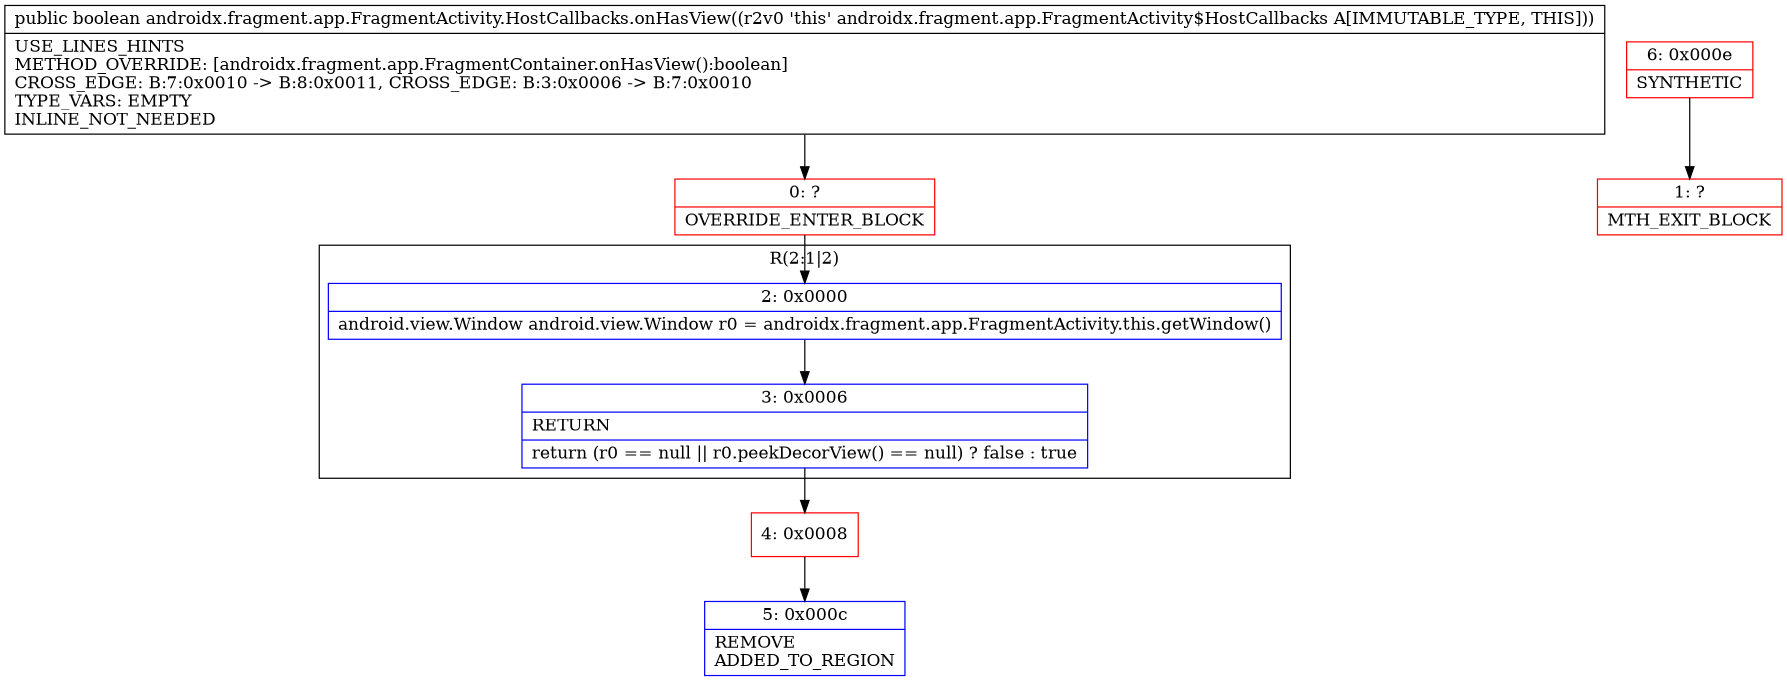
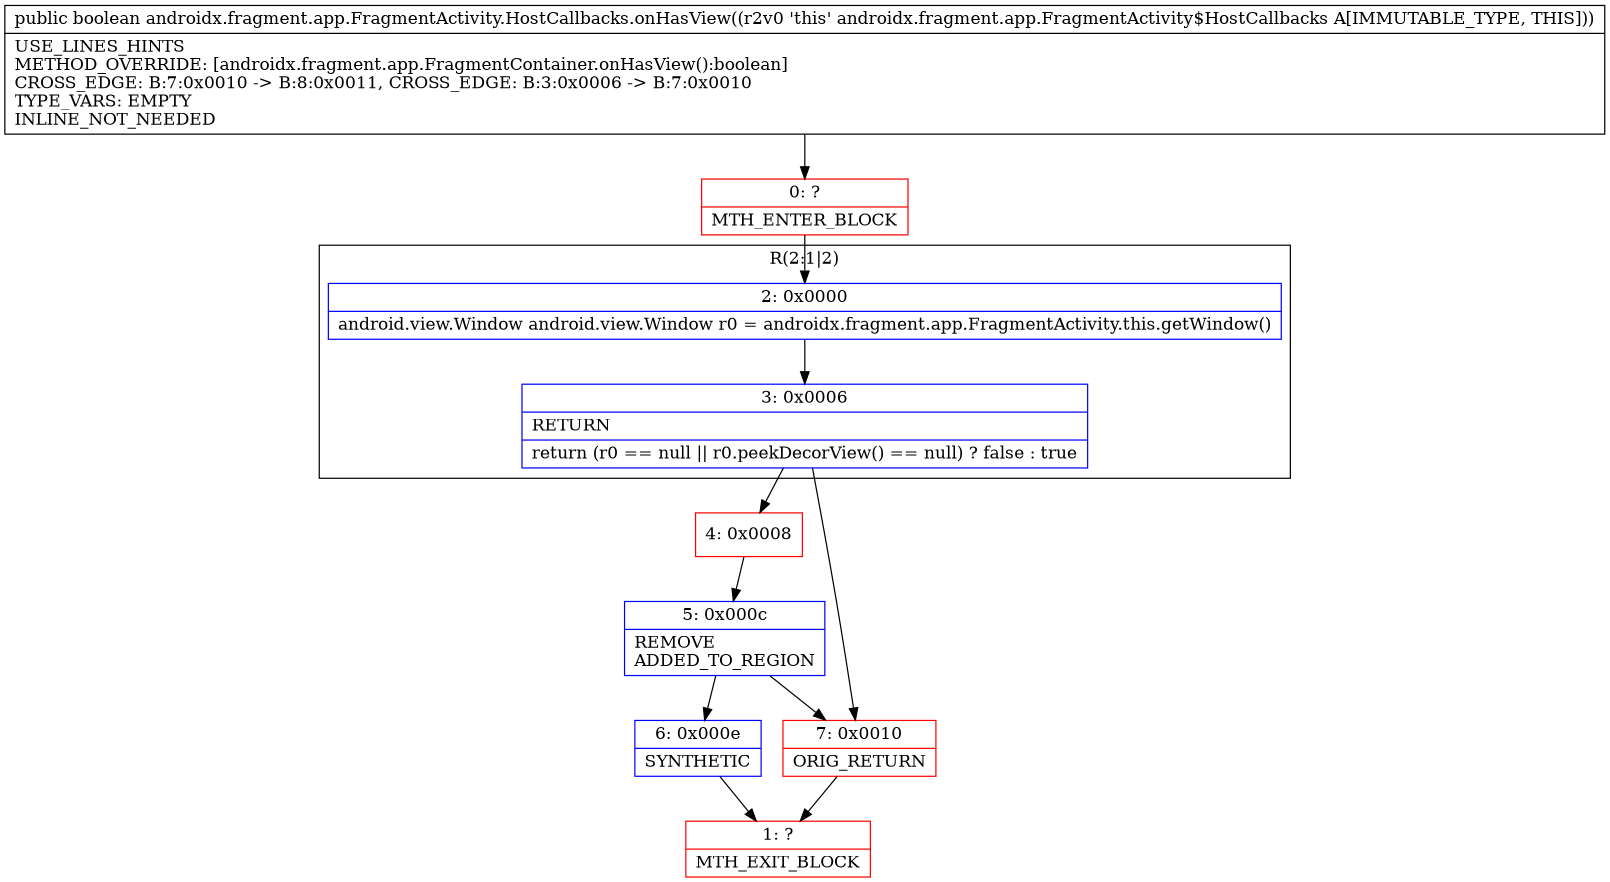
(1690, 70) -> (698, 748)
(805, 220) -> (805, 220)
none -> (712, 692)
none -> (859, 748)
